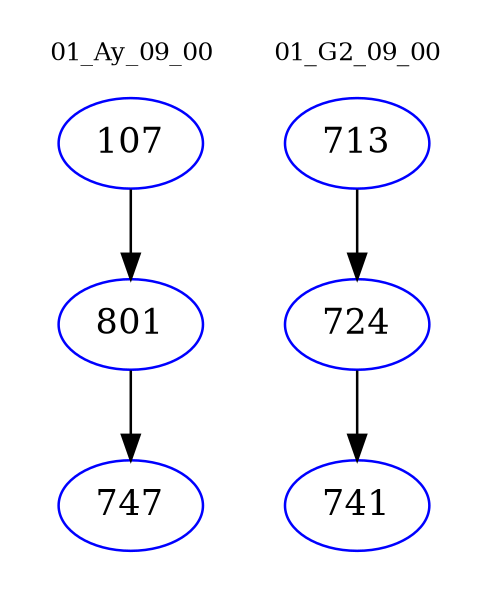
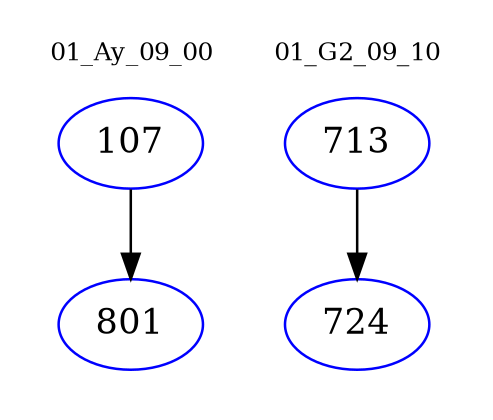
(358, 54) -> (358, 54)
(131, 506) -> none
(357, 506) -> none
